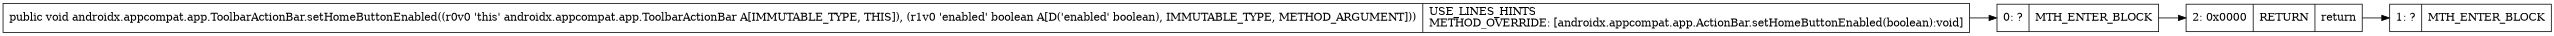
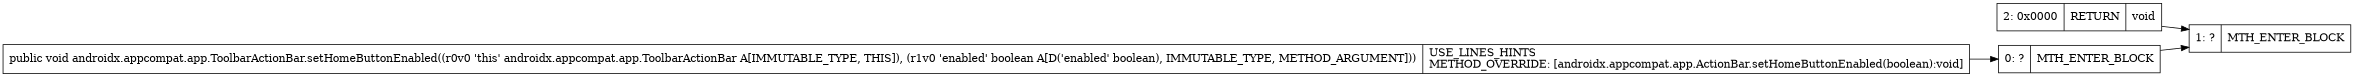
(2168, 18) -> (2171, 49)
(2339, 18) -> (2144, 17)
